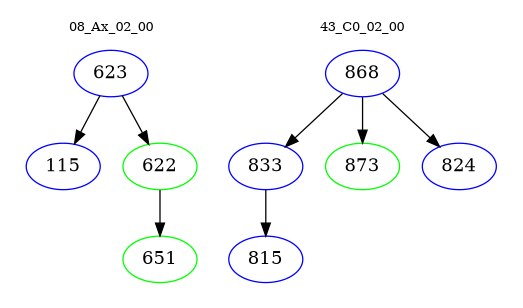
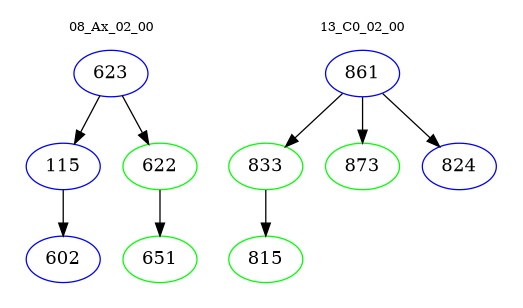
(363, 28) -> (363, 28)
(363, 74) -> (363, 74)
(266, 166) -> (266, 166)
none -> (63, 259)
(266, 259) -> (266, 259)
